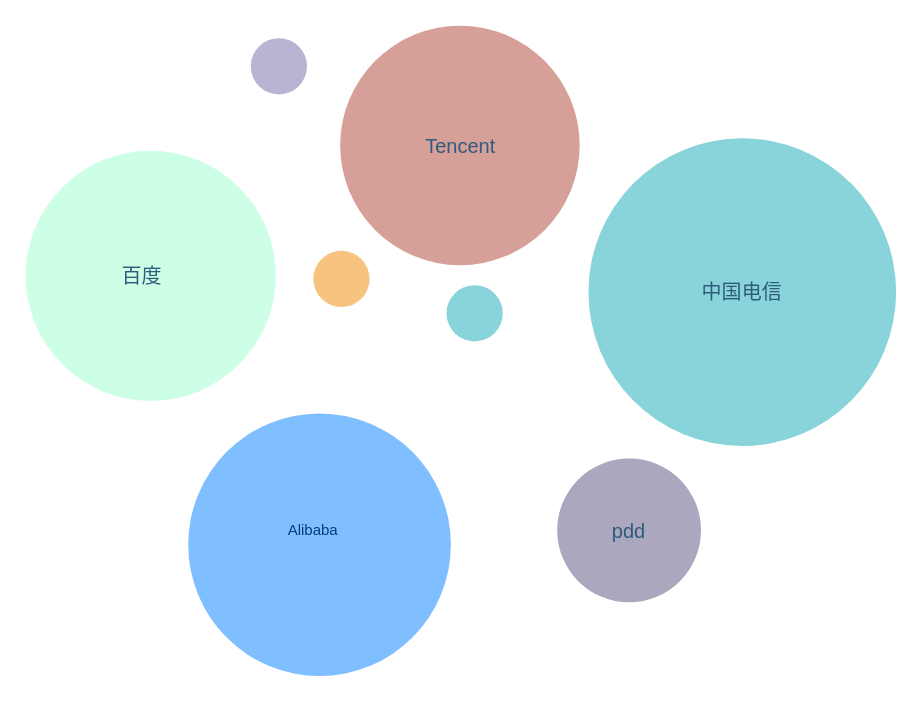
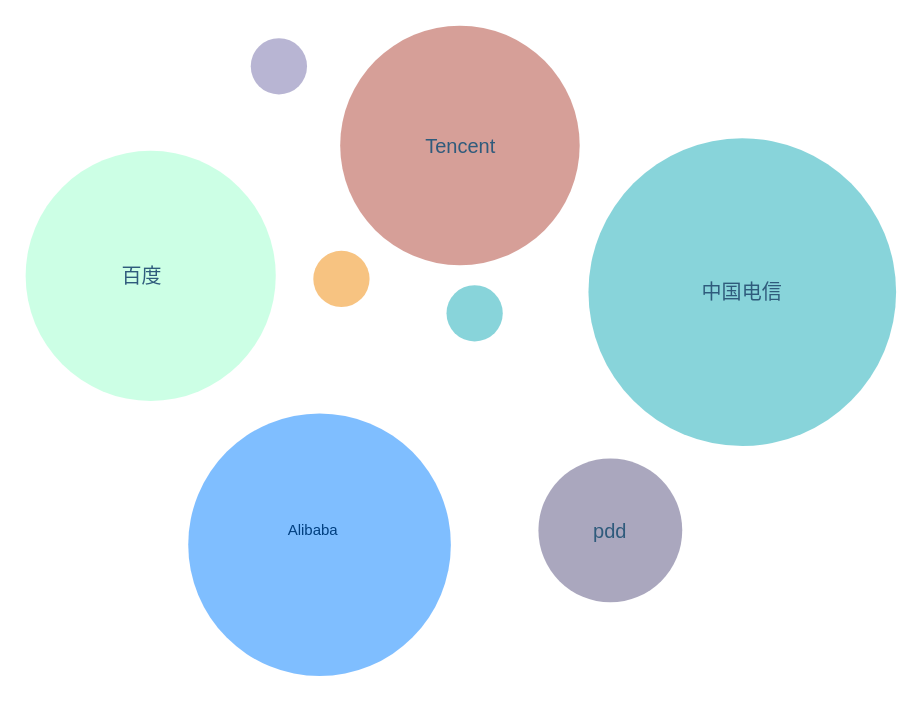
(629, 530) -> (610, 530)
